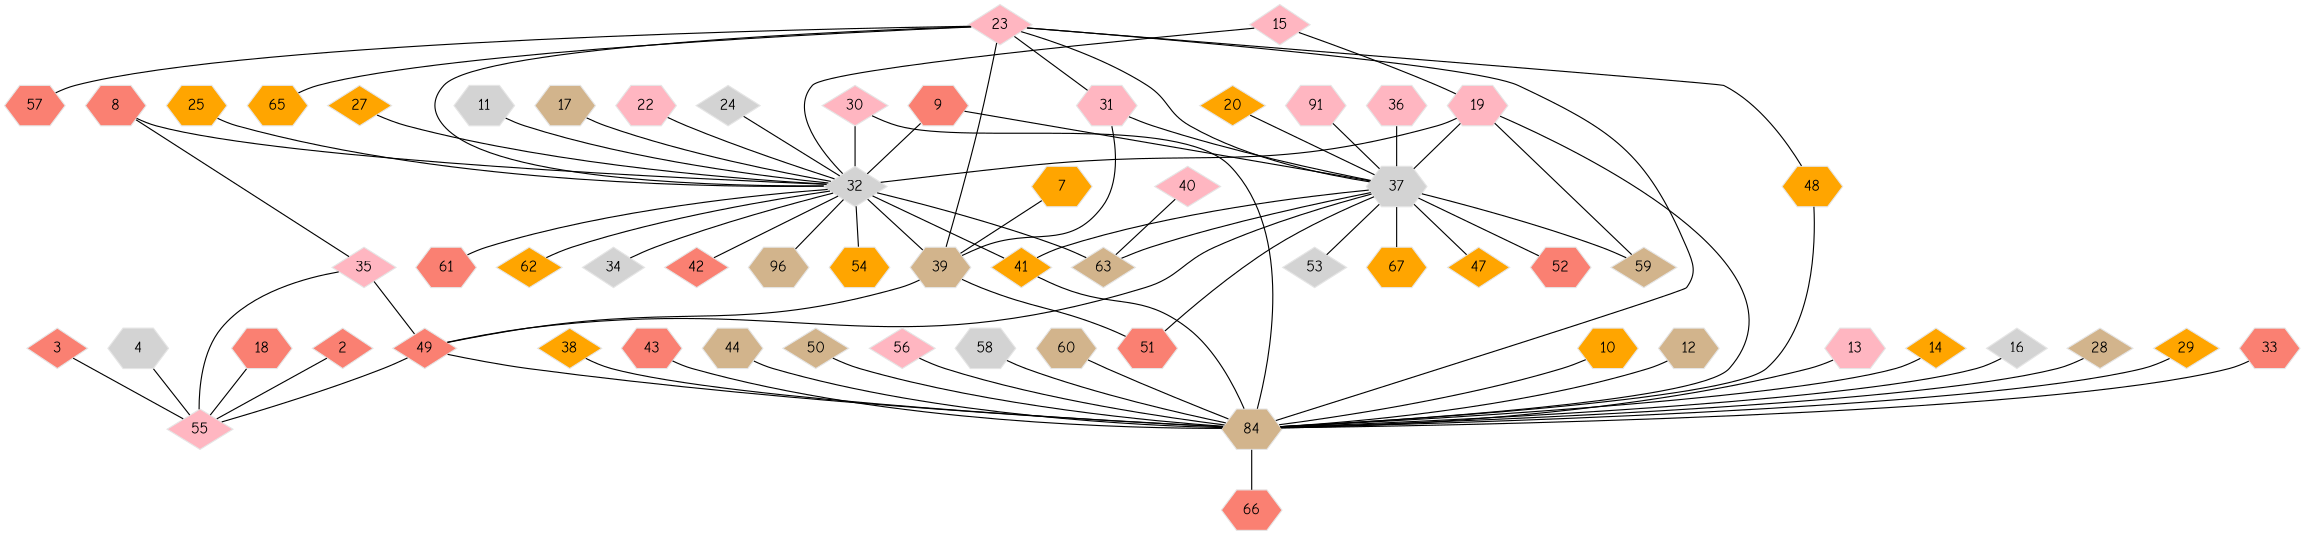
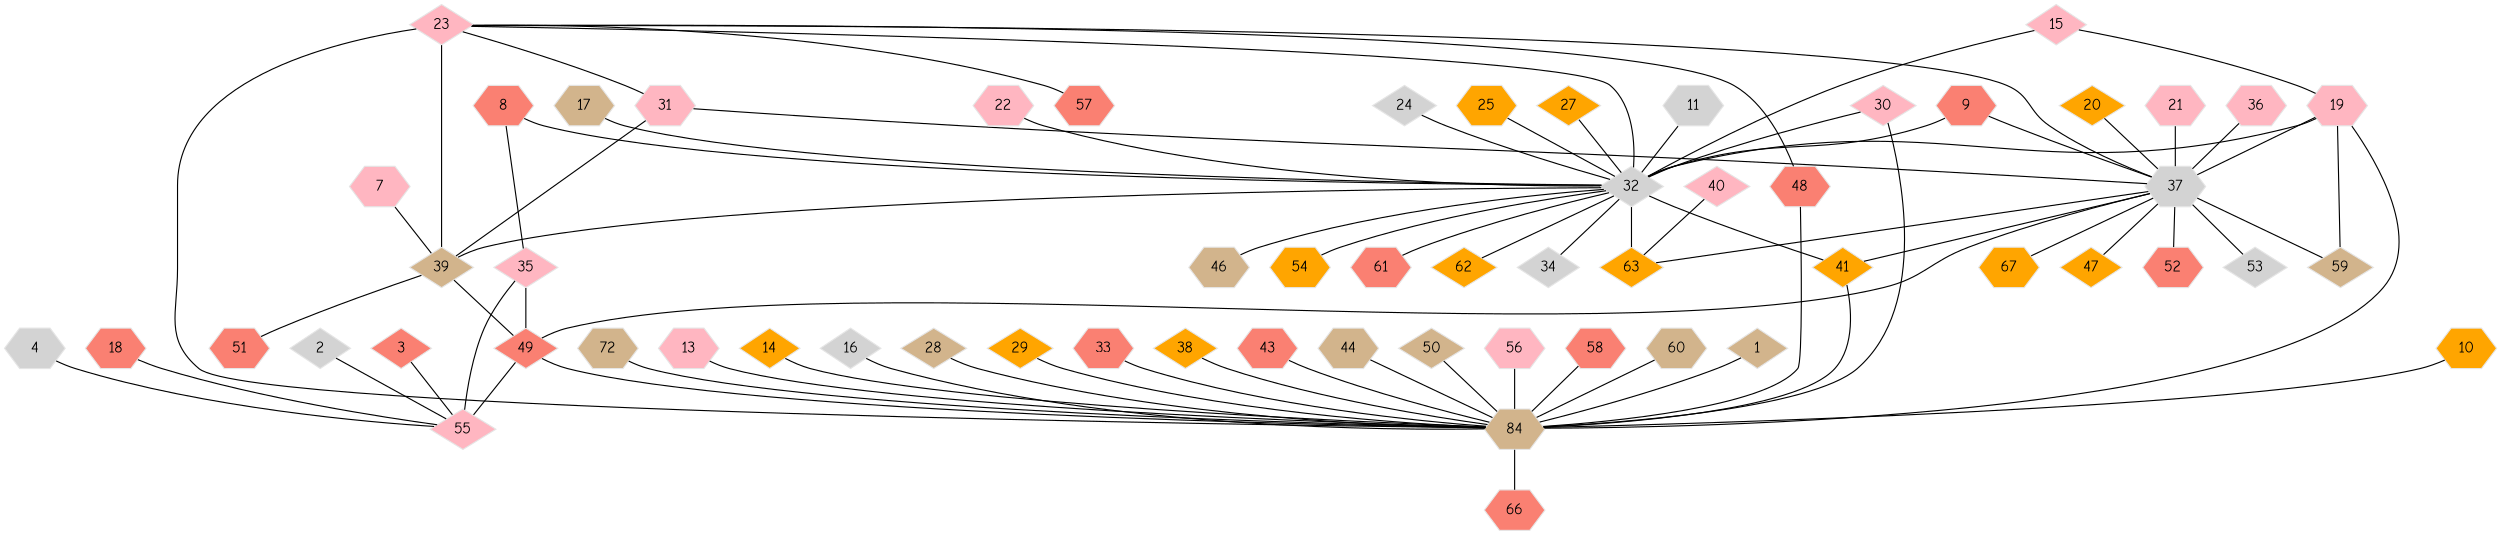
(278, 106) -> none
(1316, 106) -> (2175, 106)
(1062, 187) -> (380, 187)
(1812, 187) -> (1800, 187)
(1258, 257) -> none
(697, 267) -> none
(779, 267) -> (1219, 267)
(940, 267) -> (442, 267)
(1103, 267) -> (1631, 267)
(343, 348) -> (320, 348)
(902, 348) -> (1515, 348)
(985, 348) -> (1596, 348)
(1689, 348) -> (608, 348)
none -> (1757, 348)
